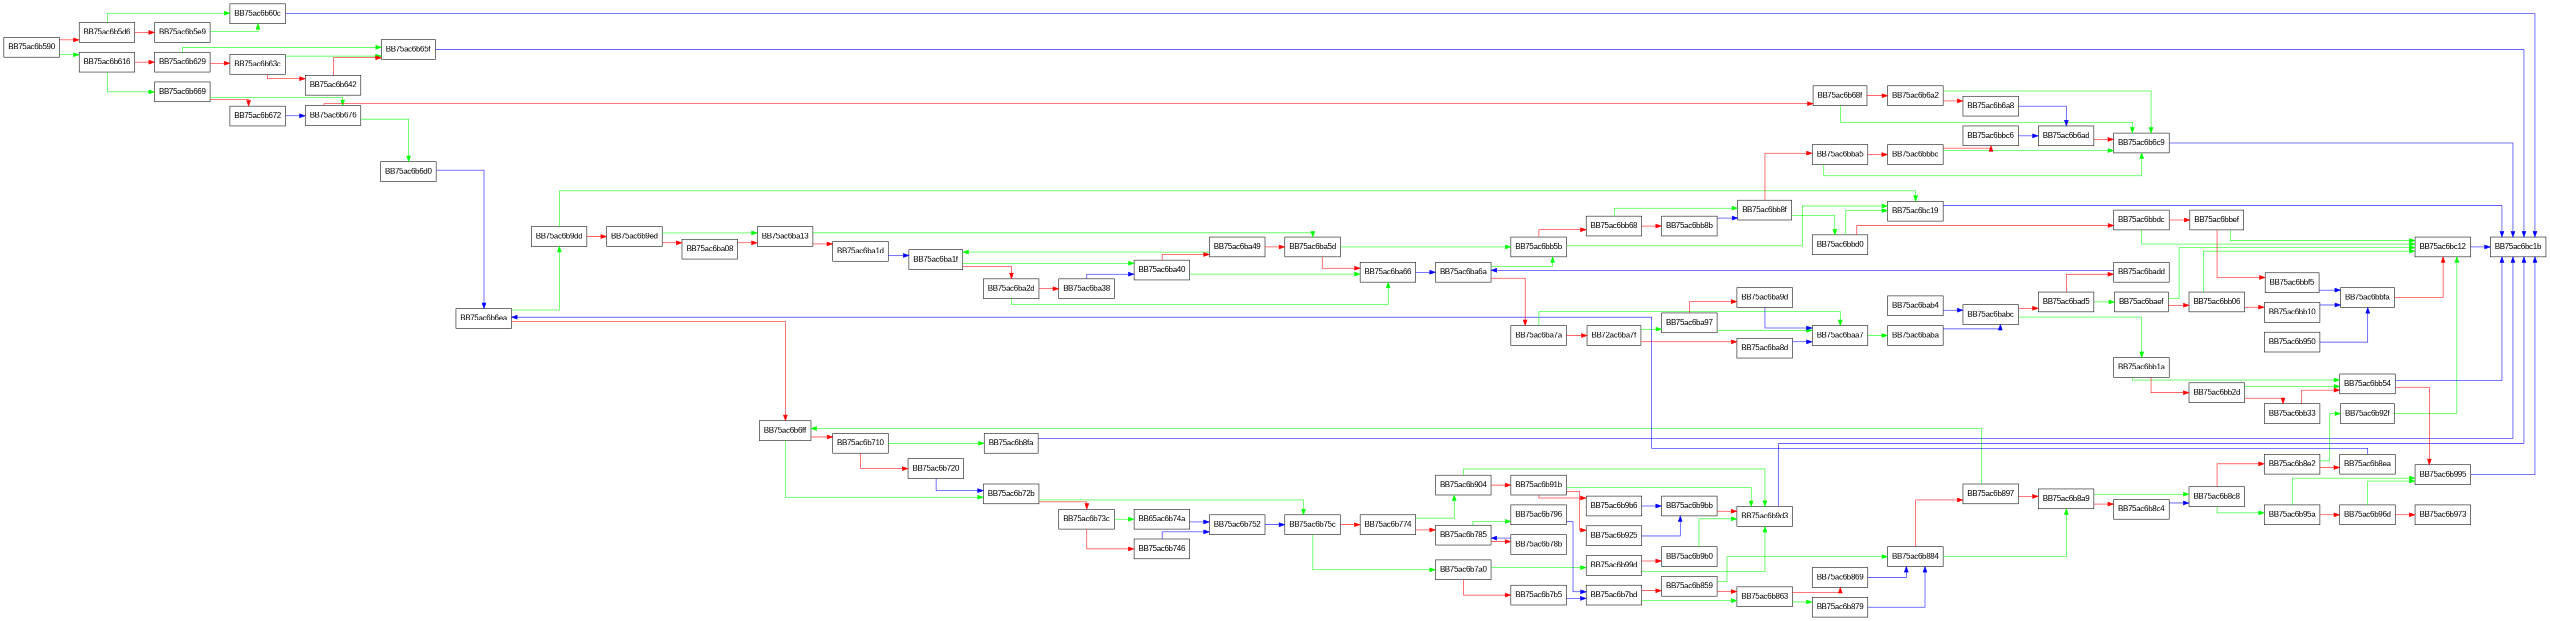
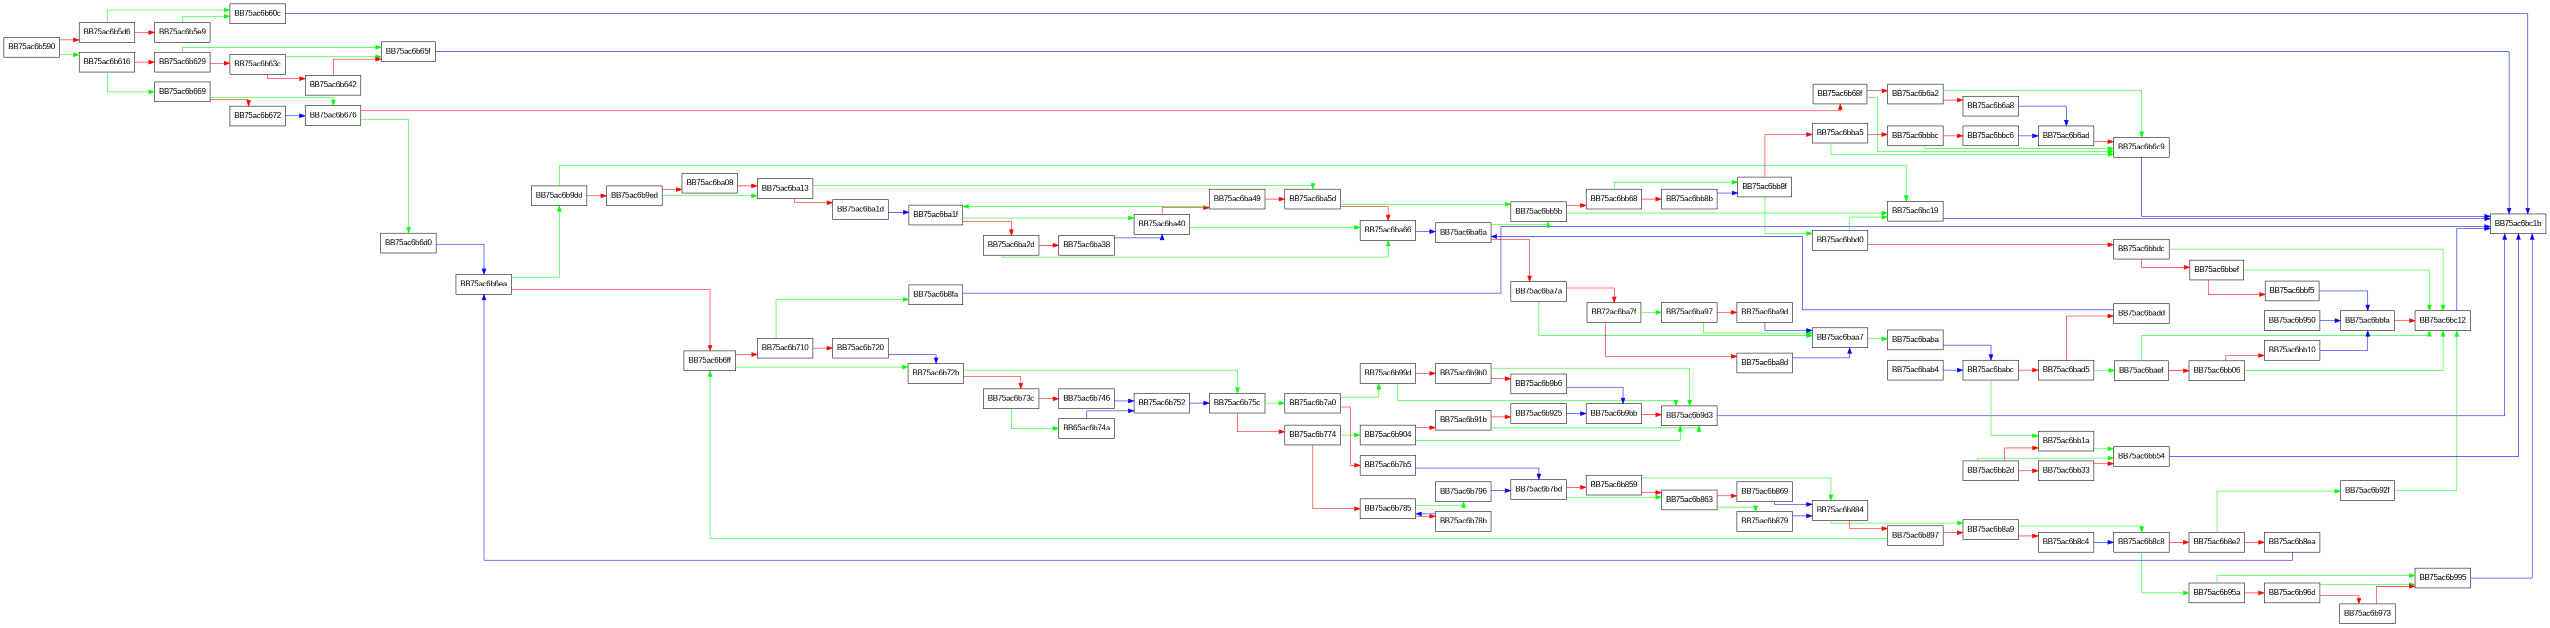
(2160, 393) -> (2012, 448)
(2429, 406) -> (2377, 589)
(1558, 498) -> (1498, 379)
